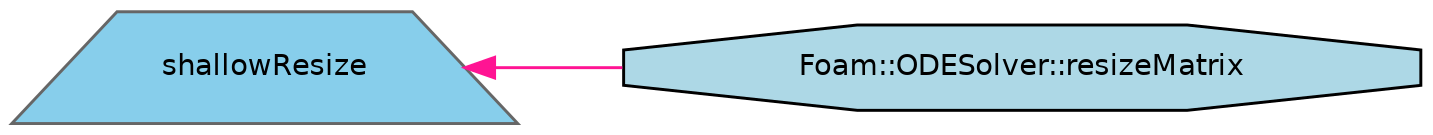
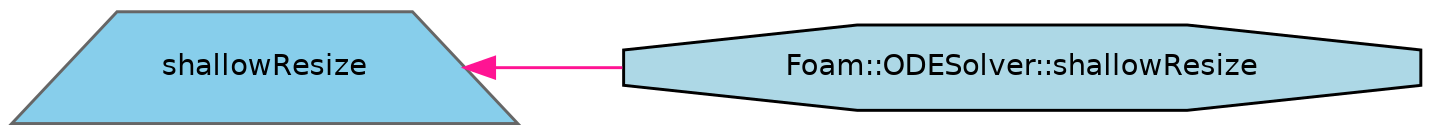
(1022, 68) -> (1022, 68)
